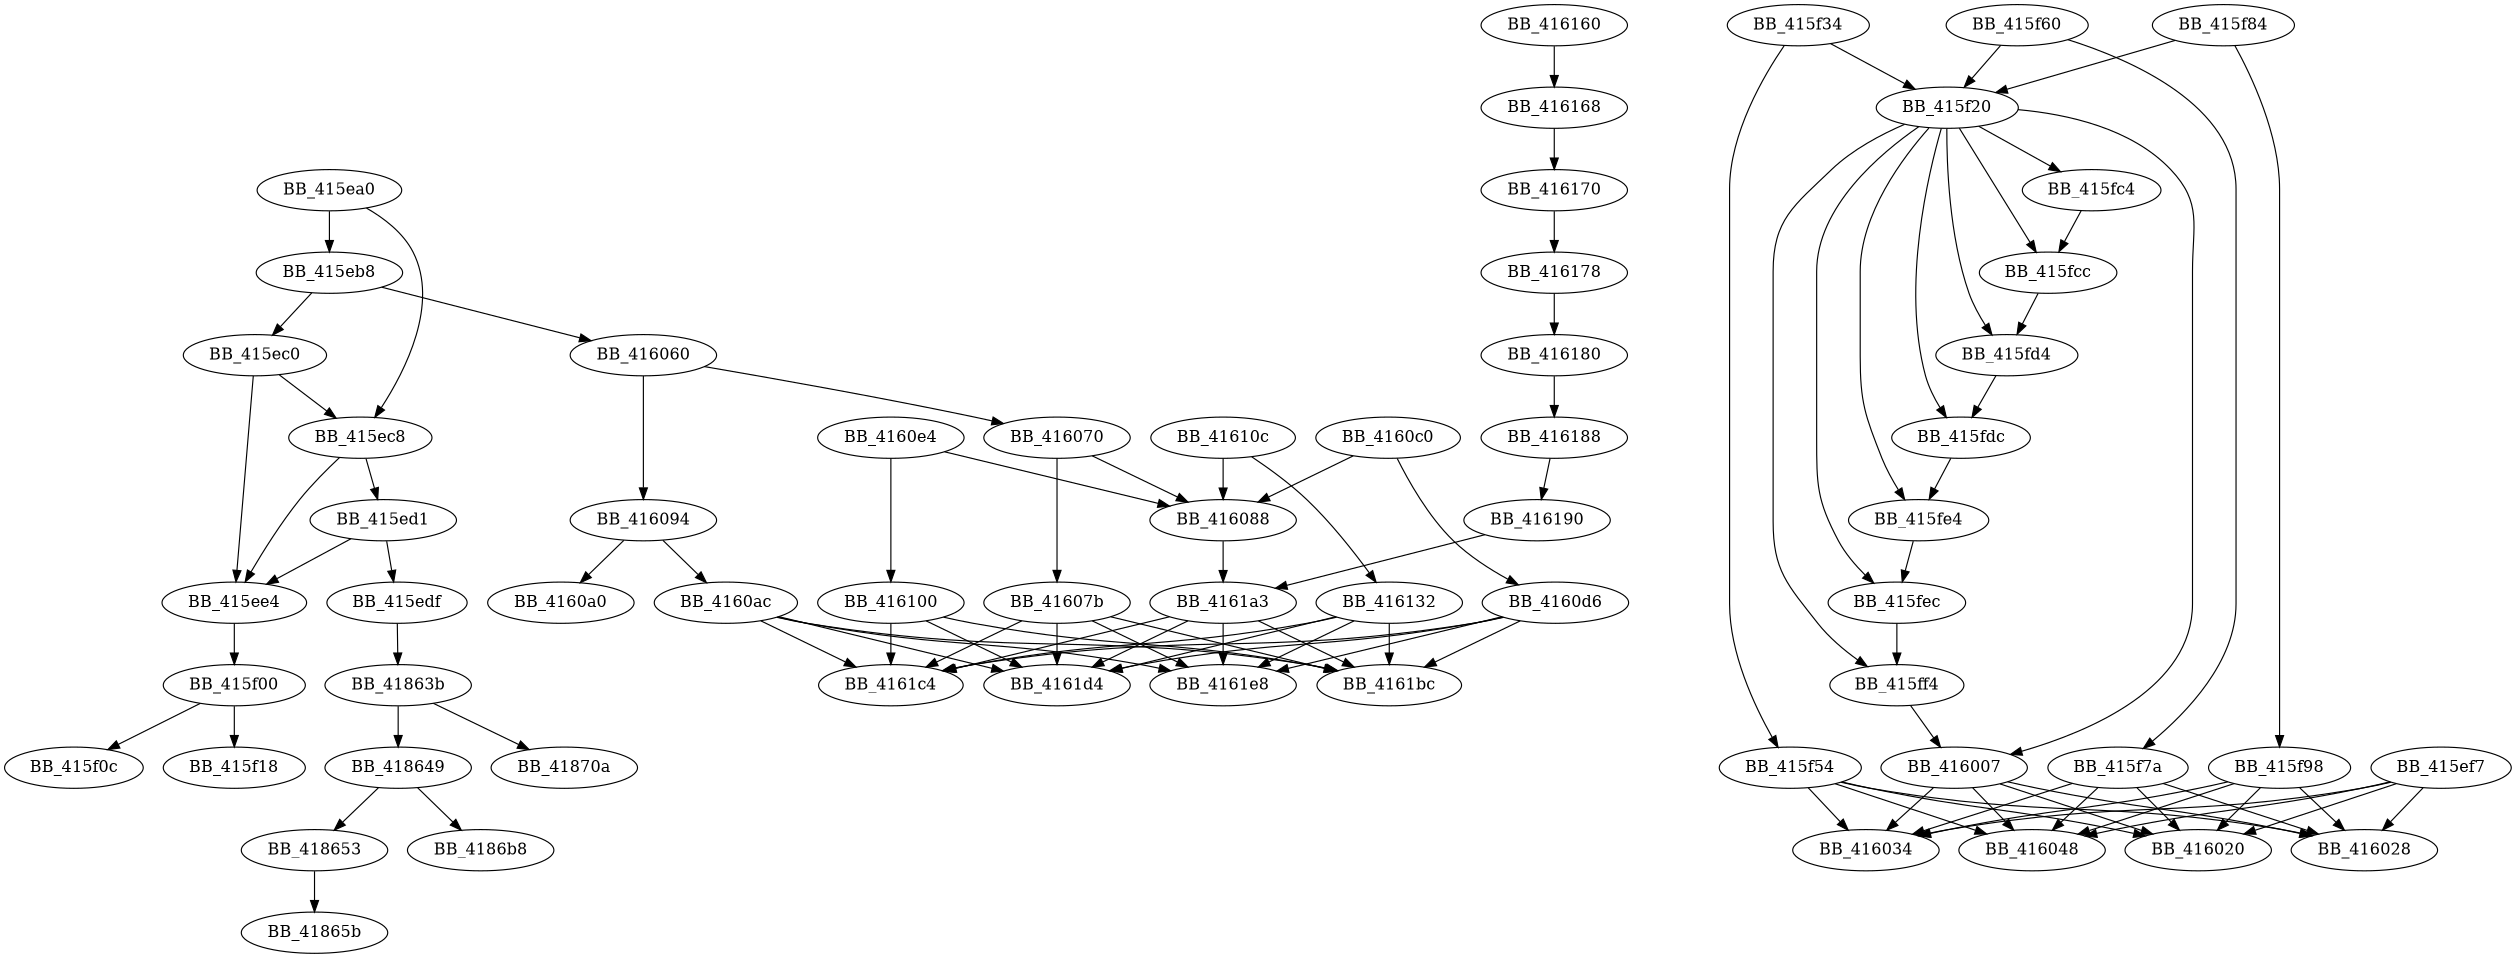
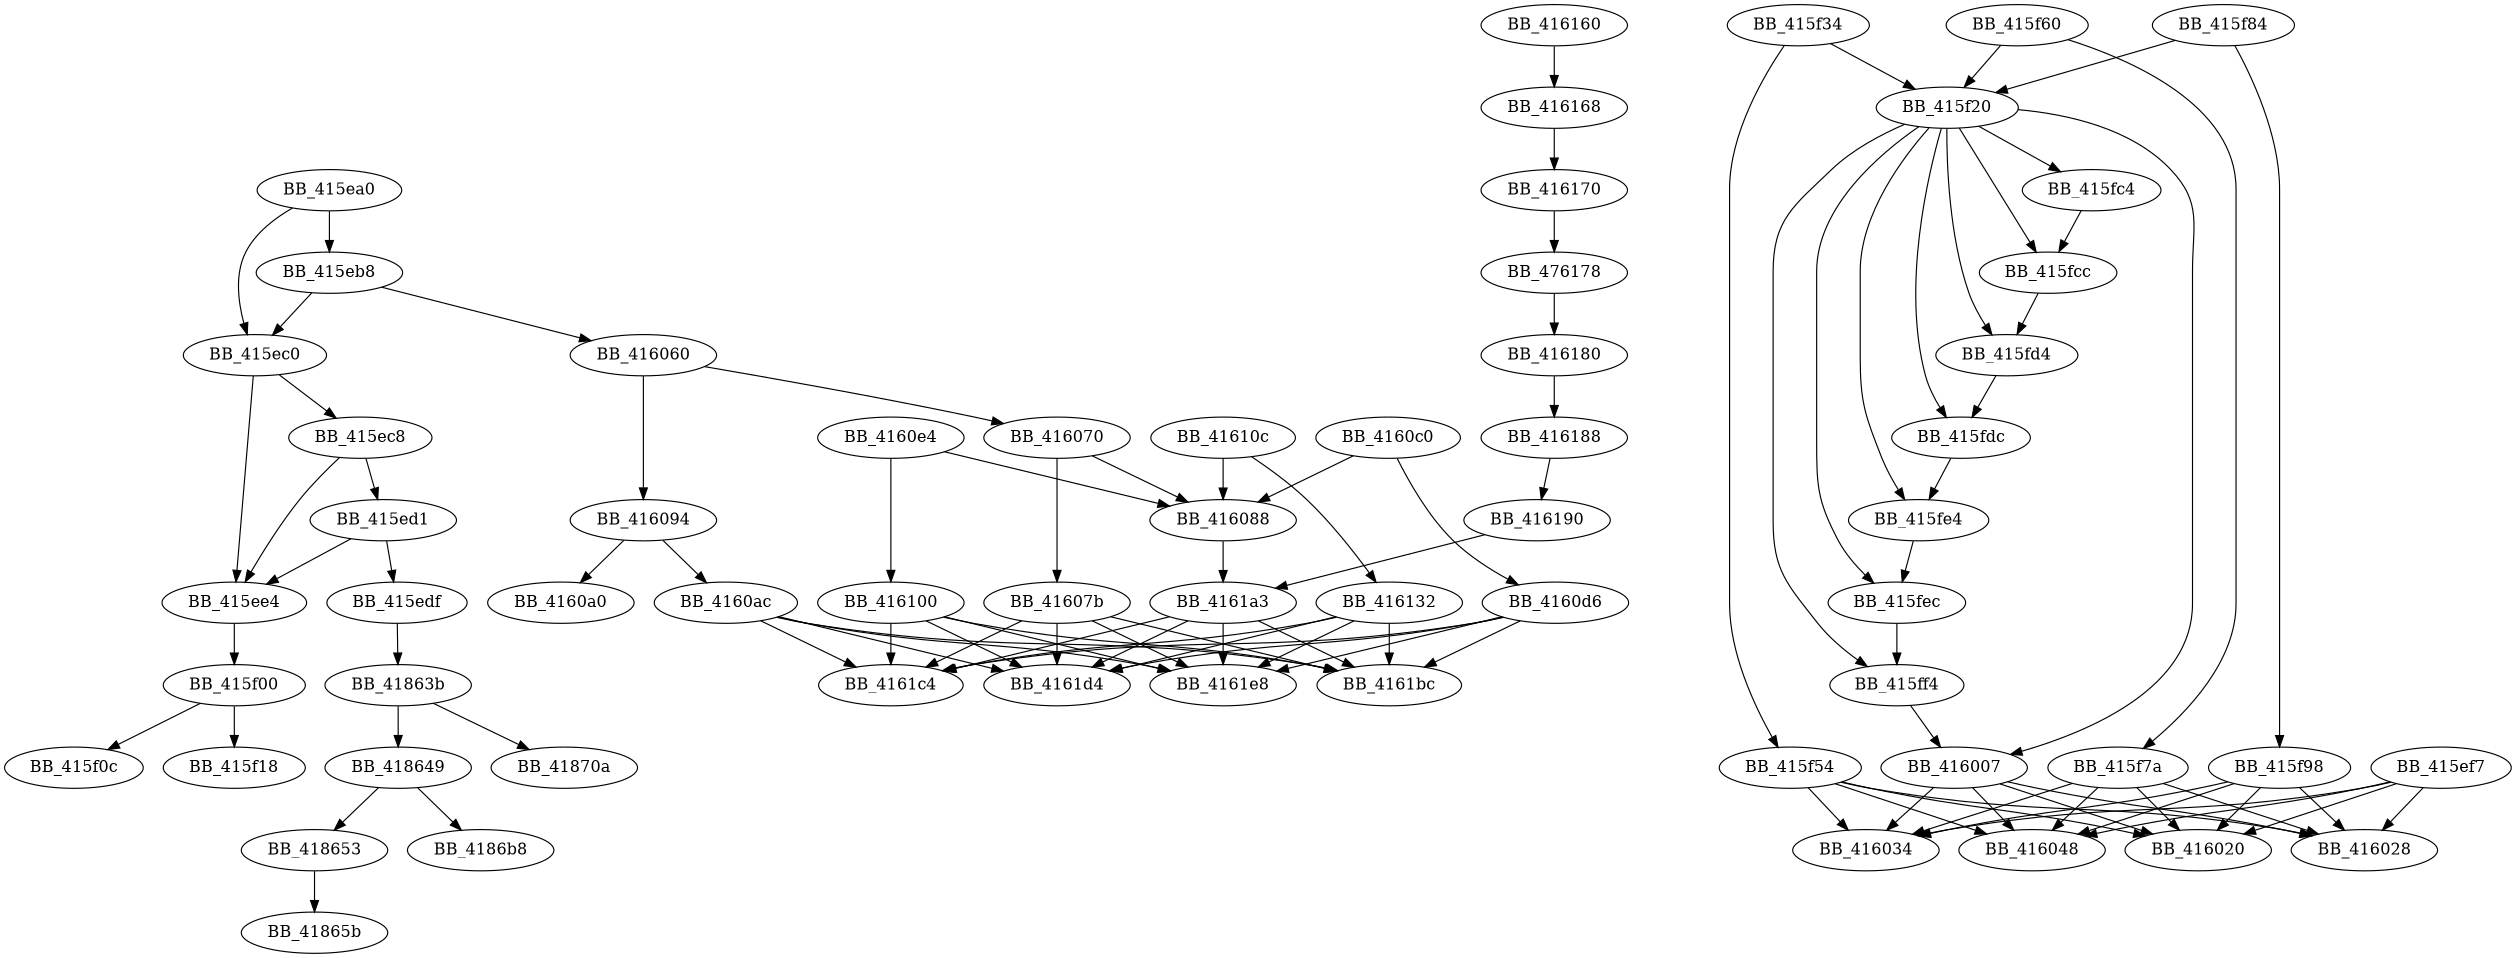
(1554, 273) -> (1554, 273)
(422, 307) -> (244, 256)
none -> (1051, 643)
